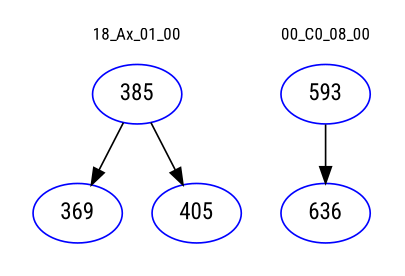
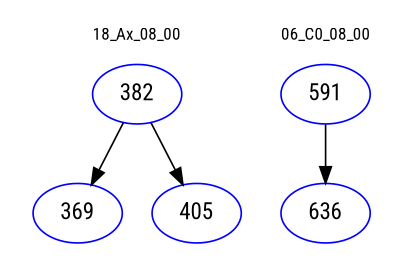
(137, 36) -> (137, 36)
(326, 36) -> (326, 36)
(137, 94) -> (137, 94)
(326, 94) -> (326, 94)
